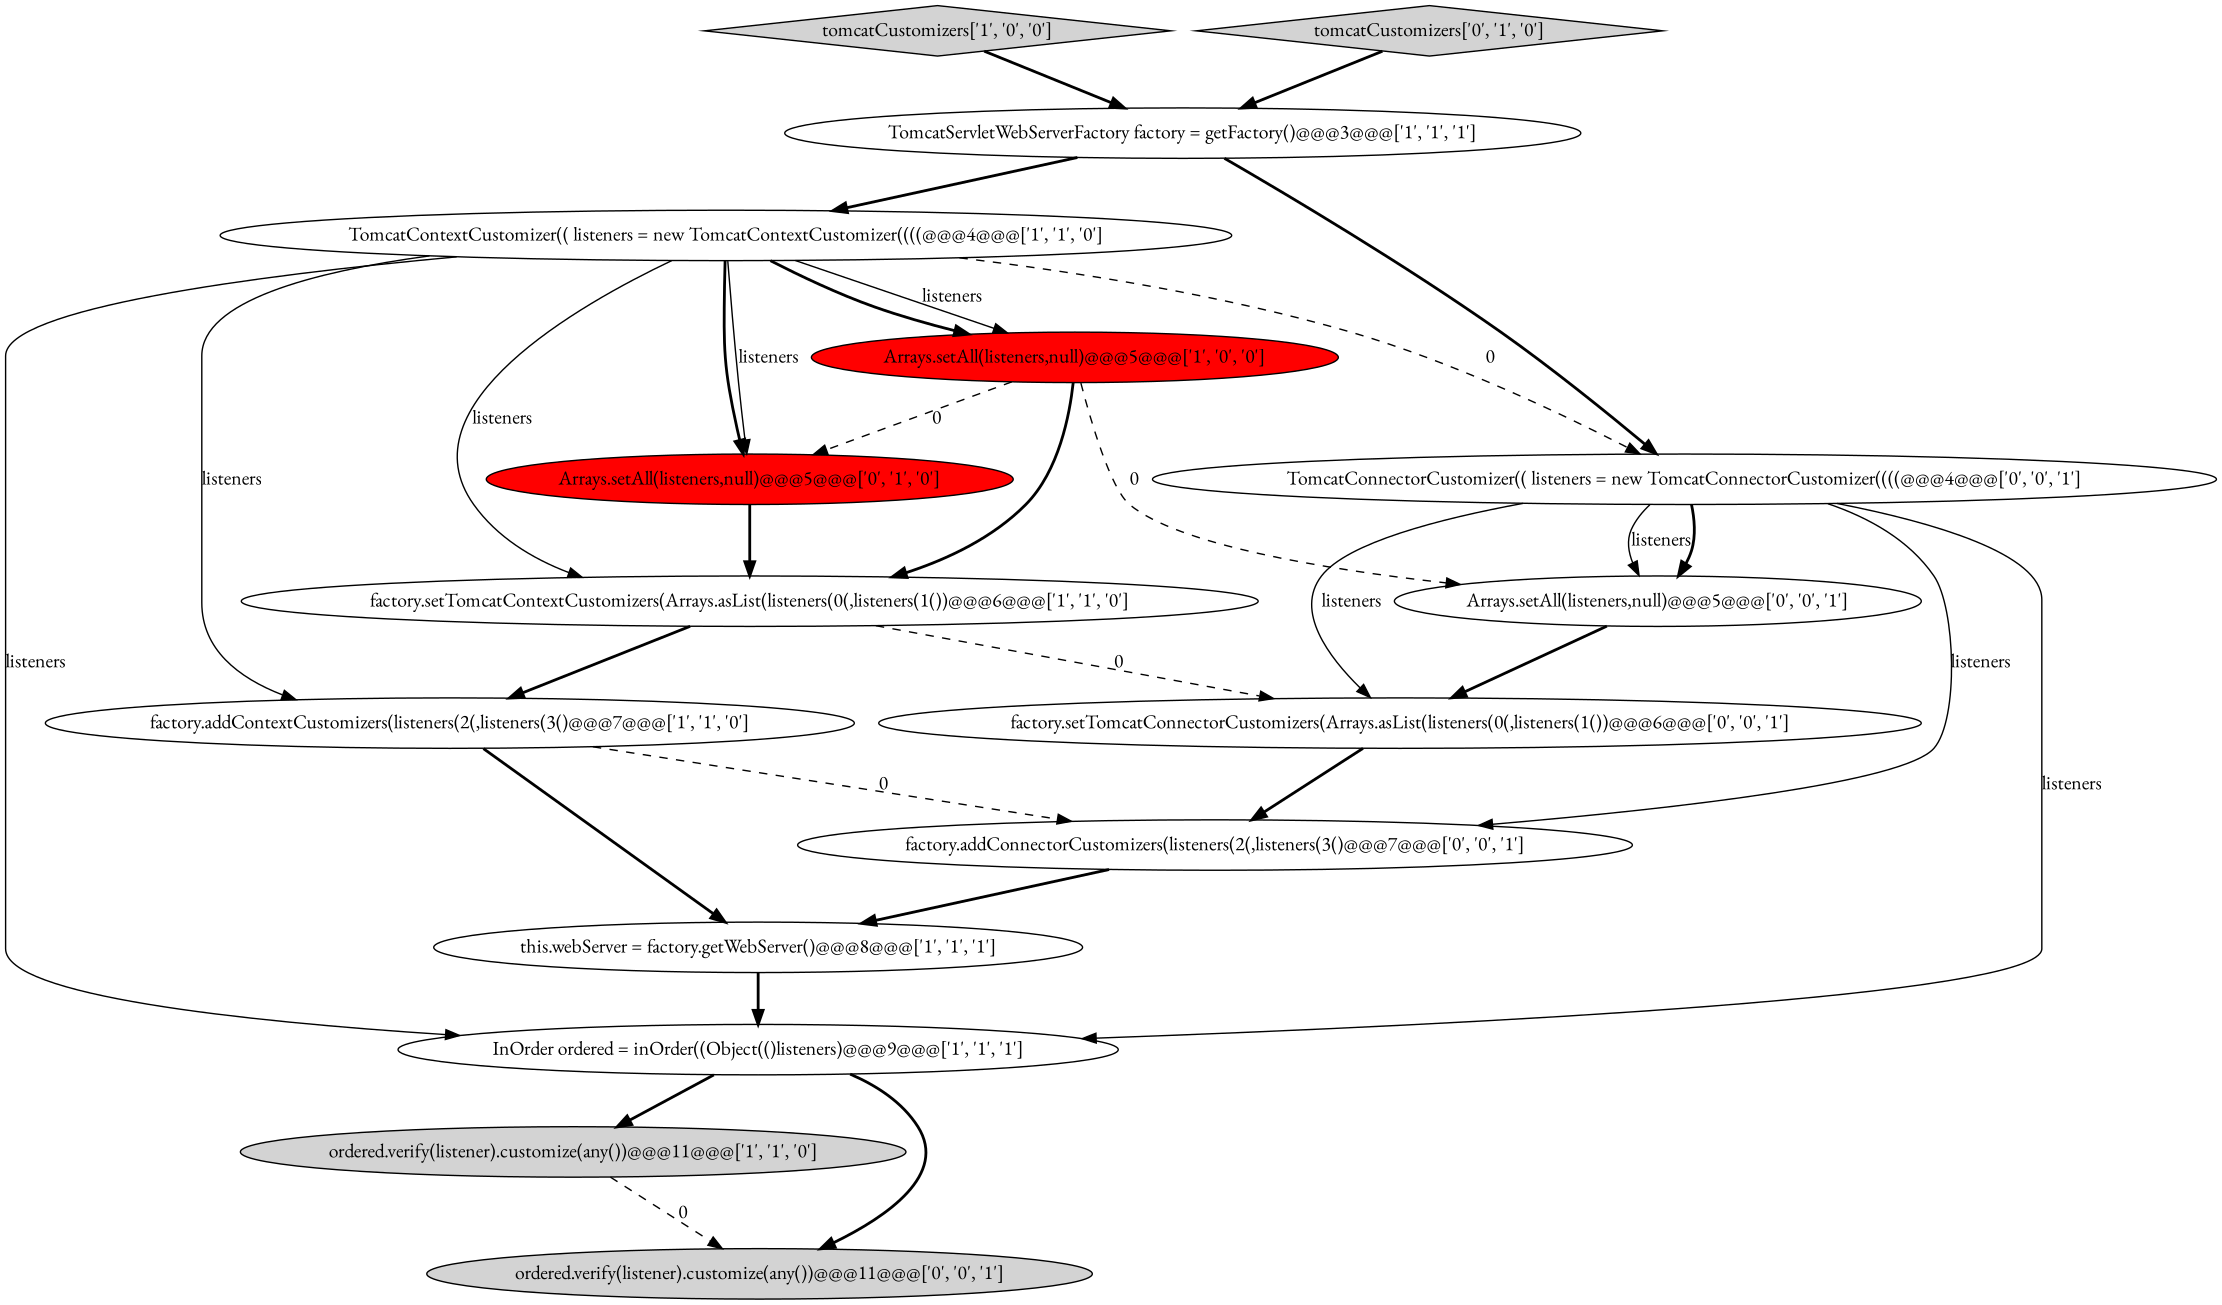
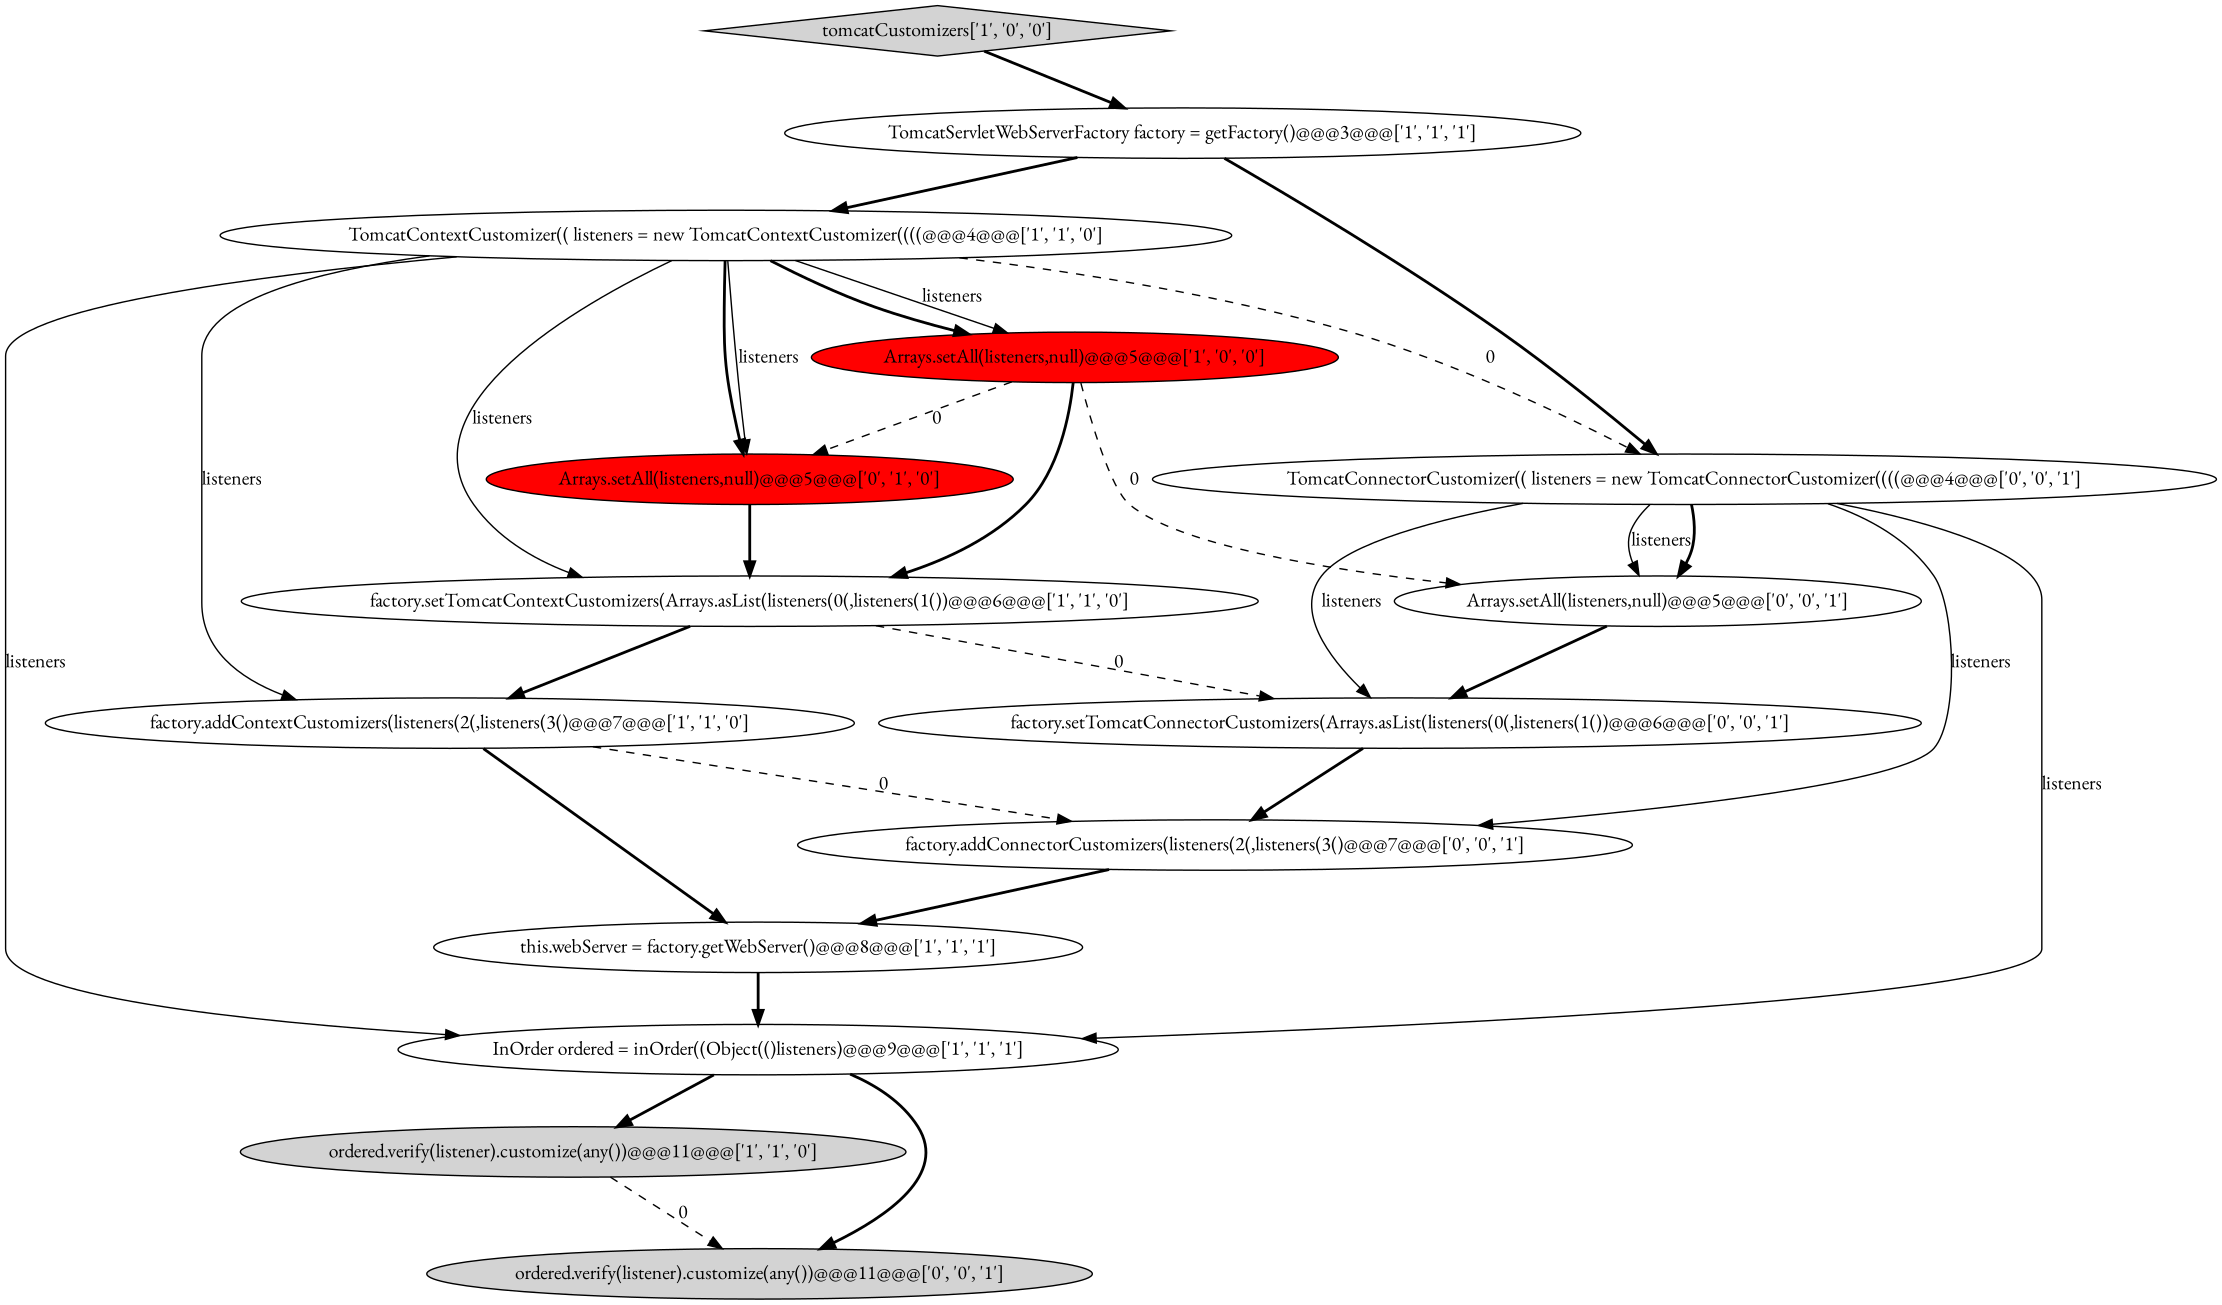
(1429, 31) -> none
